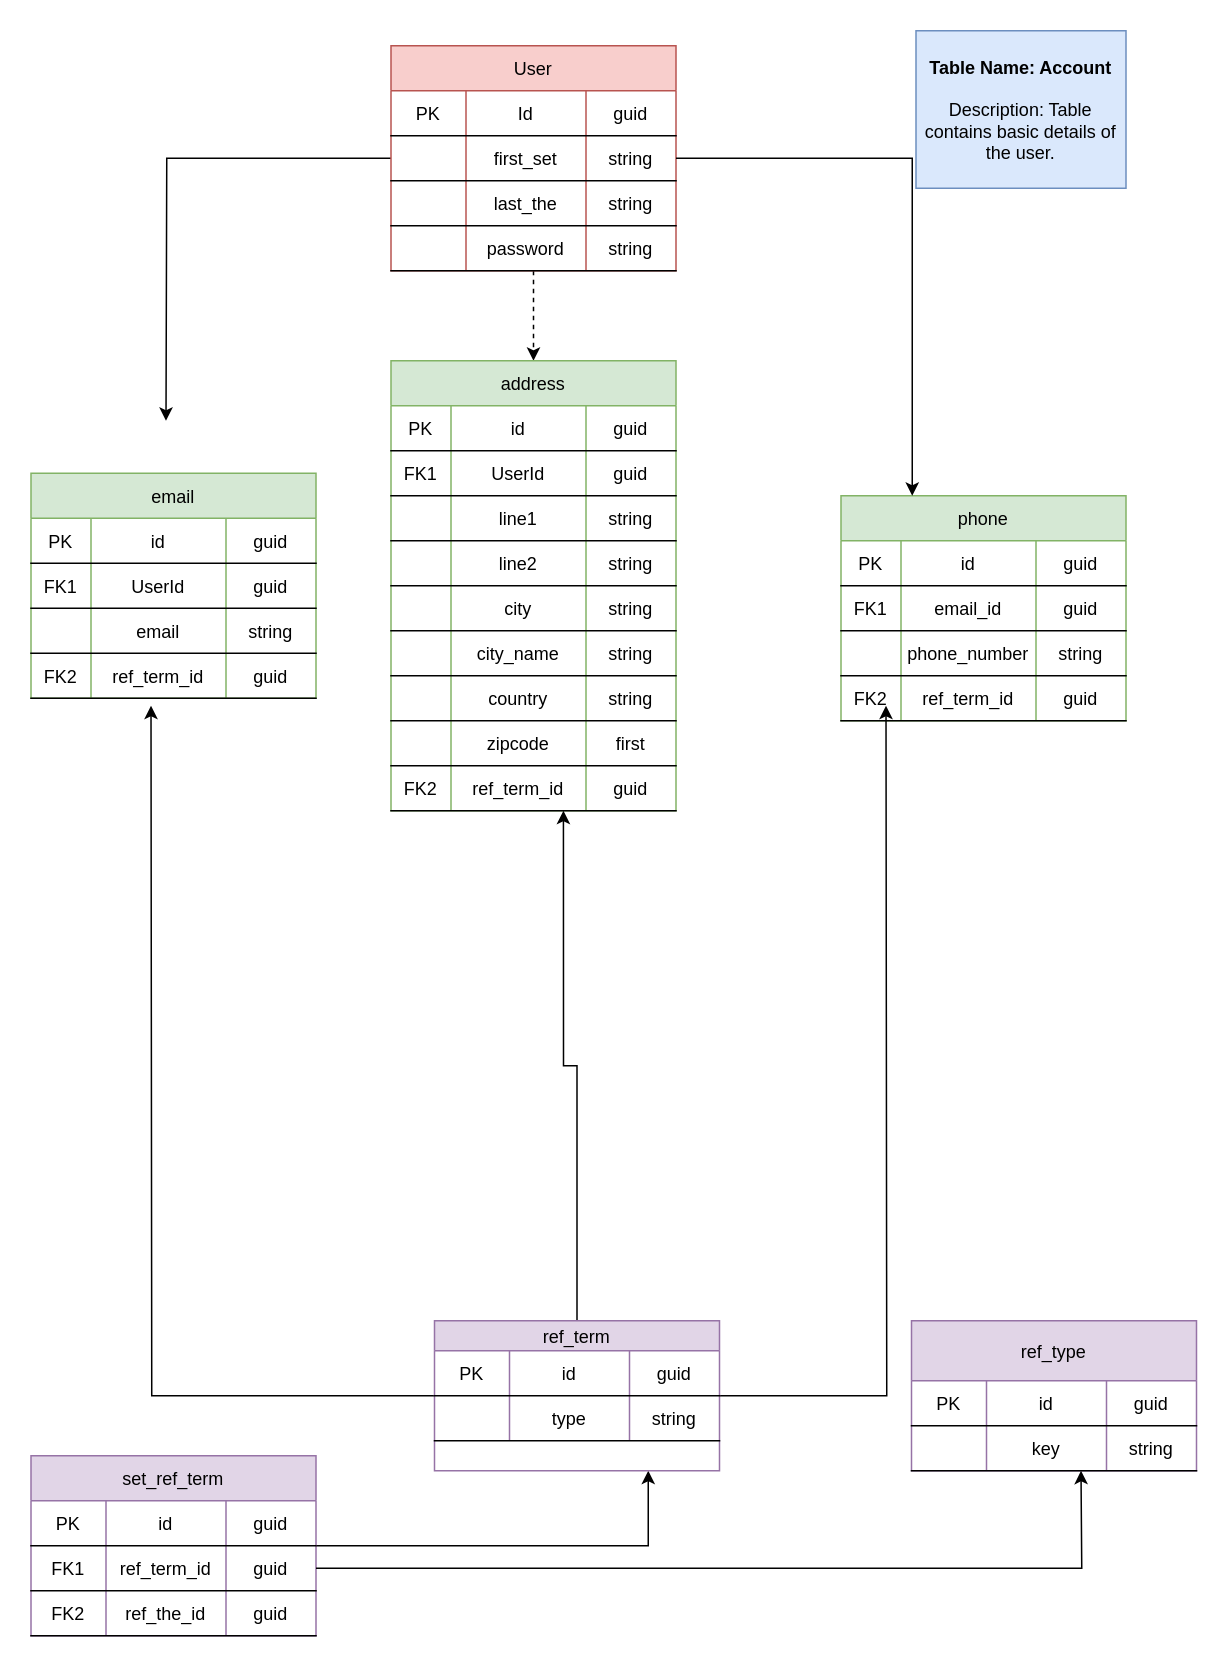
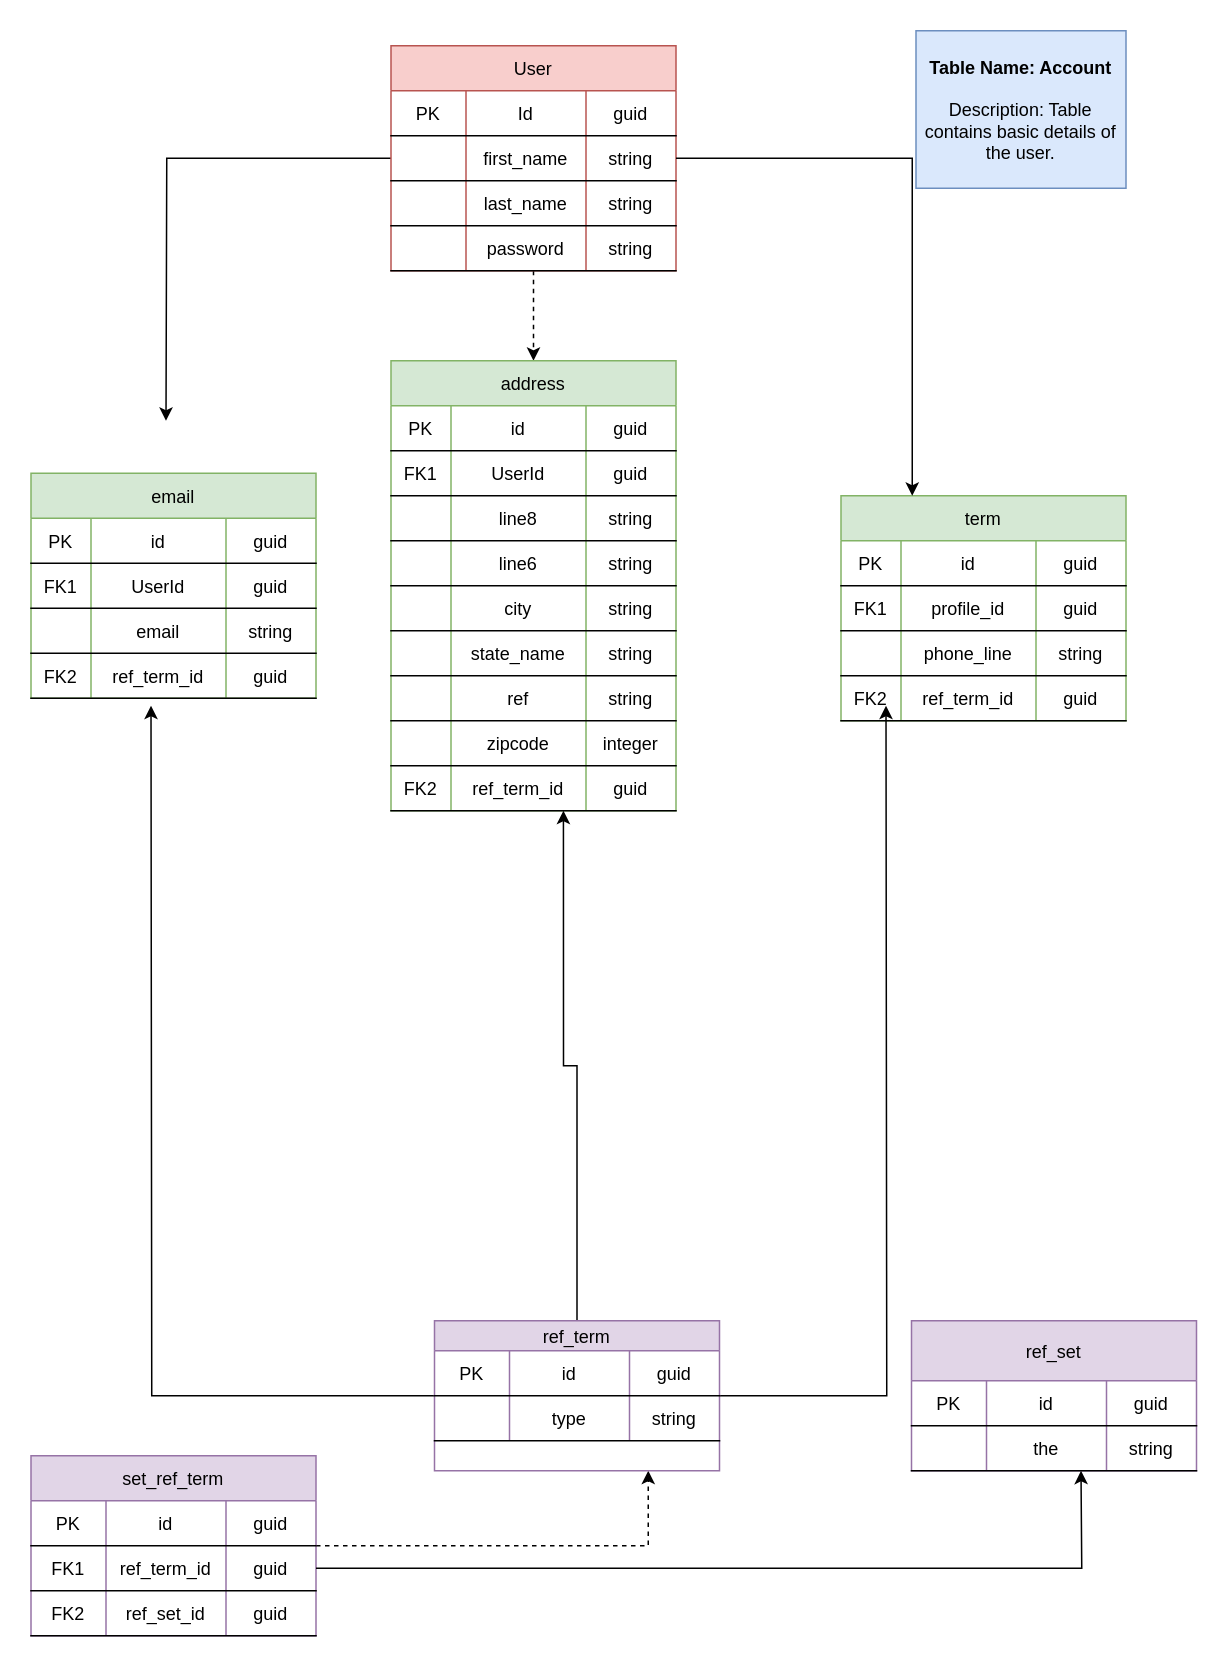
(525, 159) -> (525, 159)
(525, 204) -> (525, 204)
(518, 519) -> (518, 519)
(983, 519) -> (983, 519)
(518, 564) -> (518, 564)
(968, 609) -> (968, 609)
(518, 654) -> (518, 654)
(968, 654) -> (968, 654)
(518, 699) -> (518, 699)
(630, 744) -> (630, 744)
(1053, 1352) -> (1053, 1352)
(1046, 1449) -> (1046, 1449)
(515, 1546) -> (515, 1546)
(165, 1614) -> (165, 1614)
